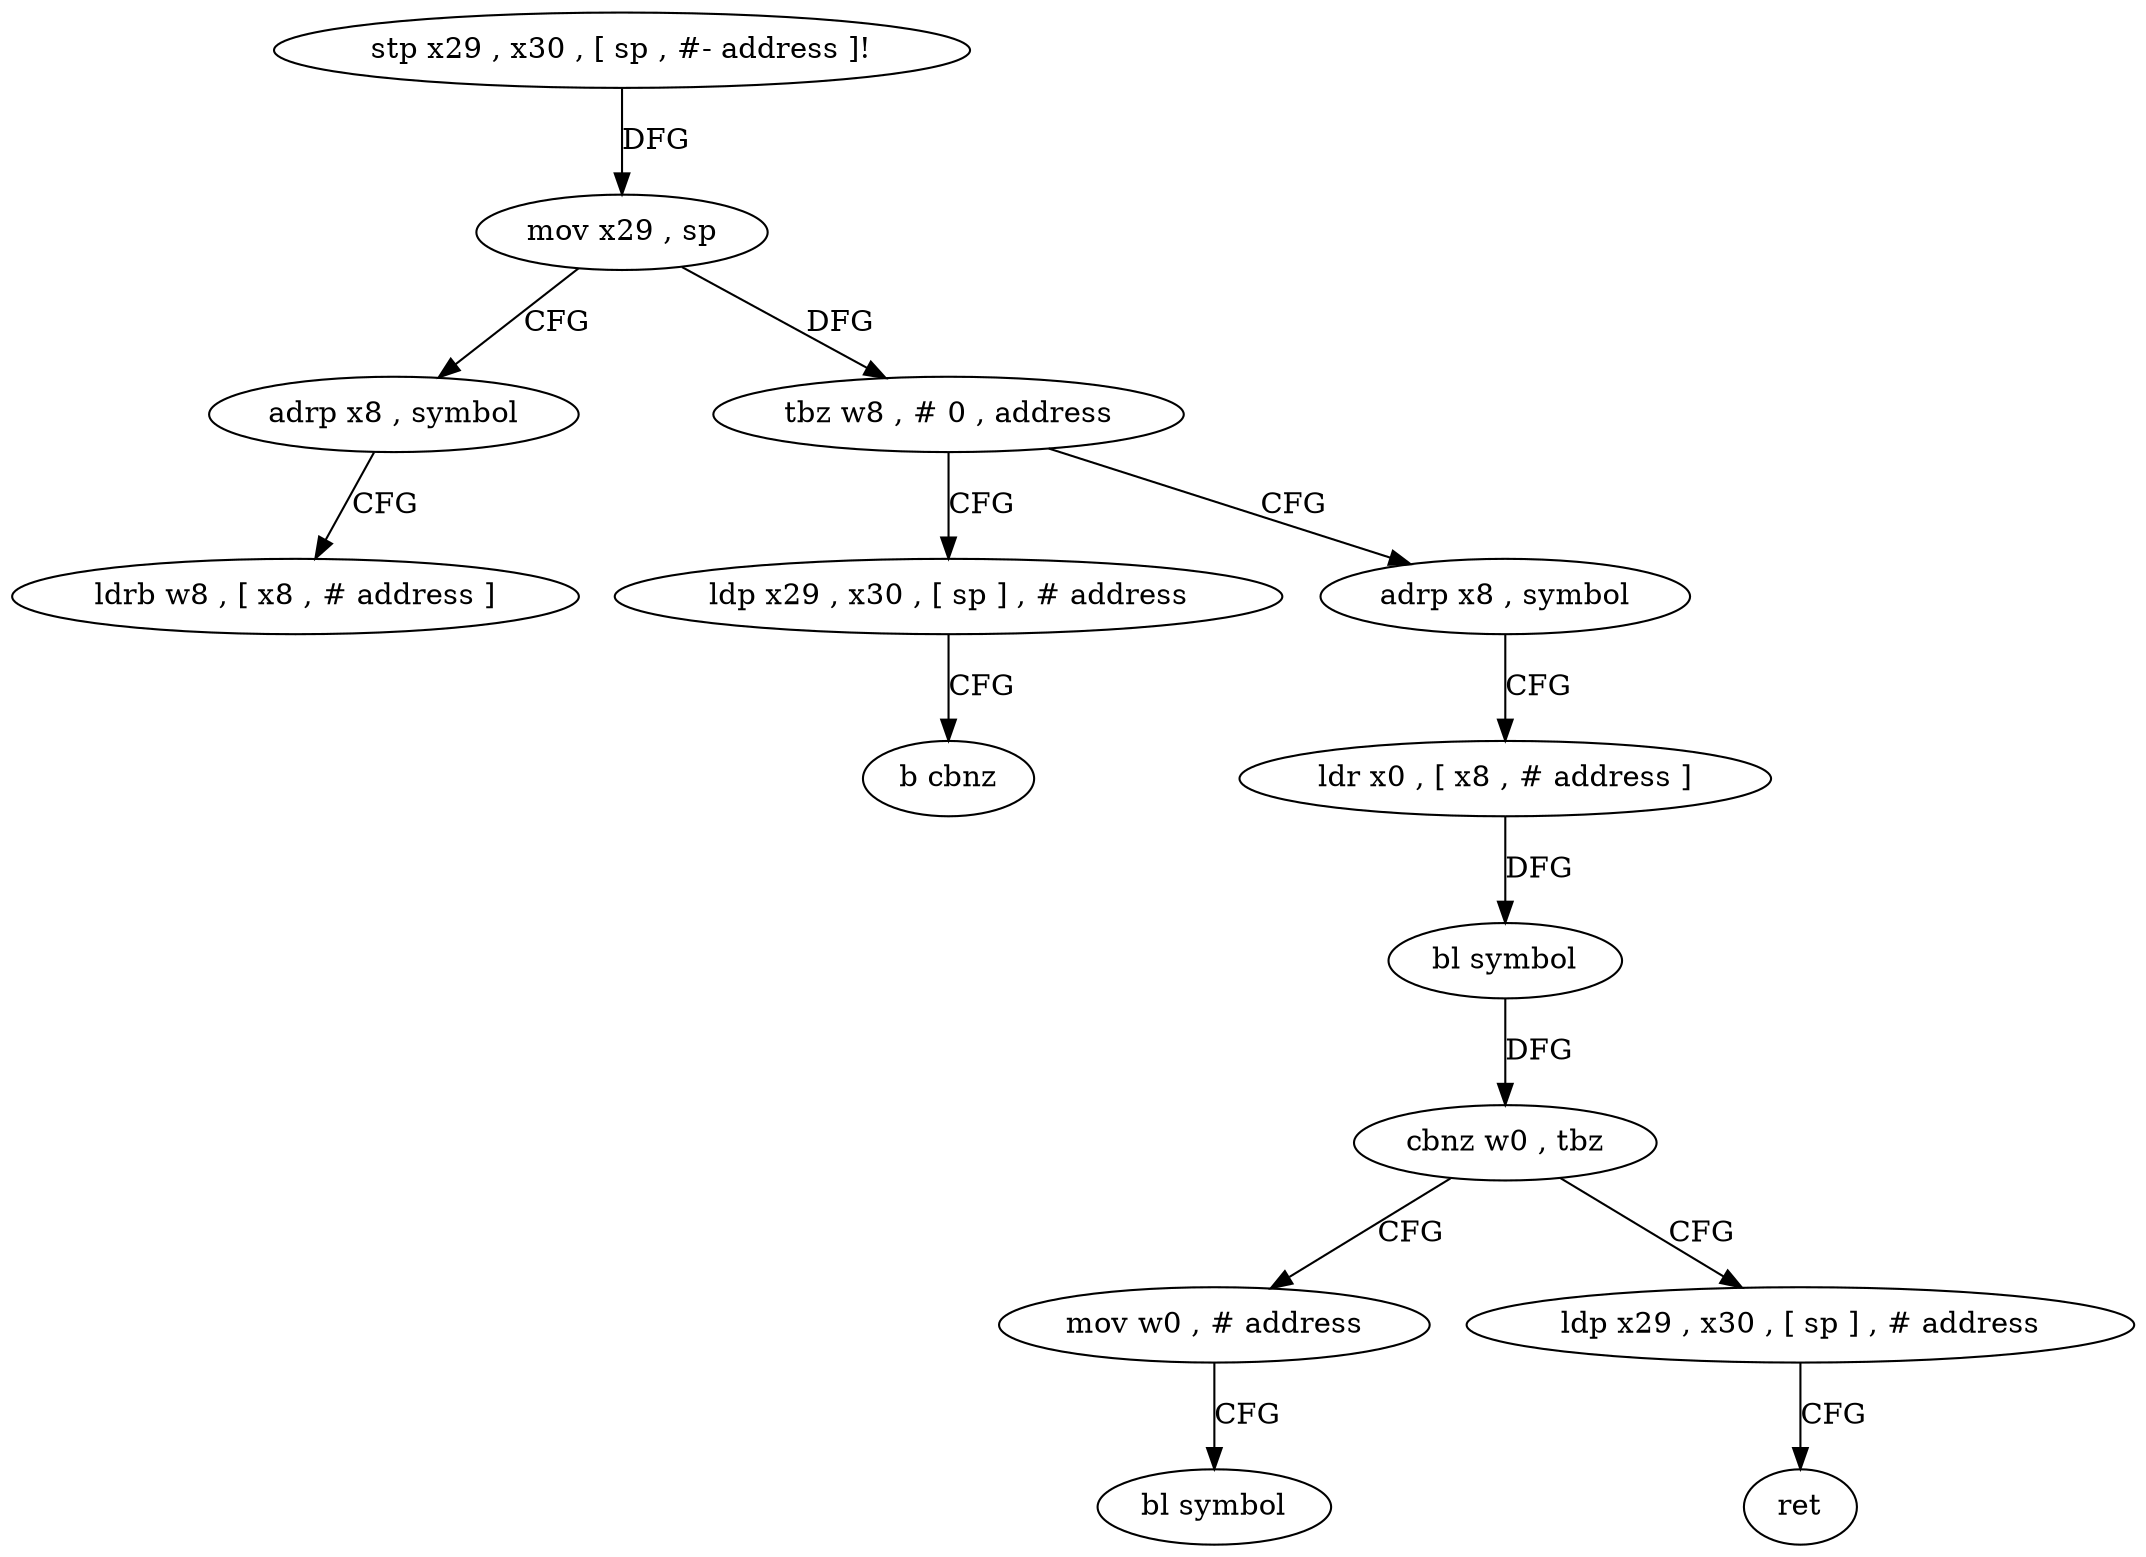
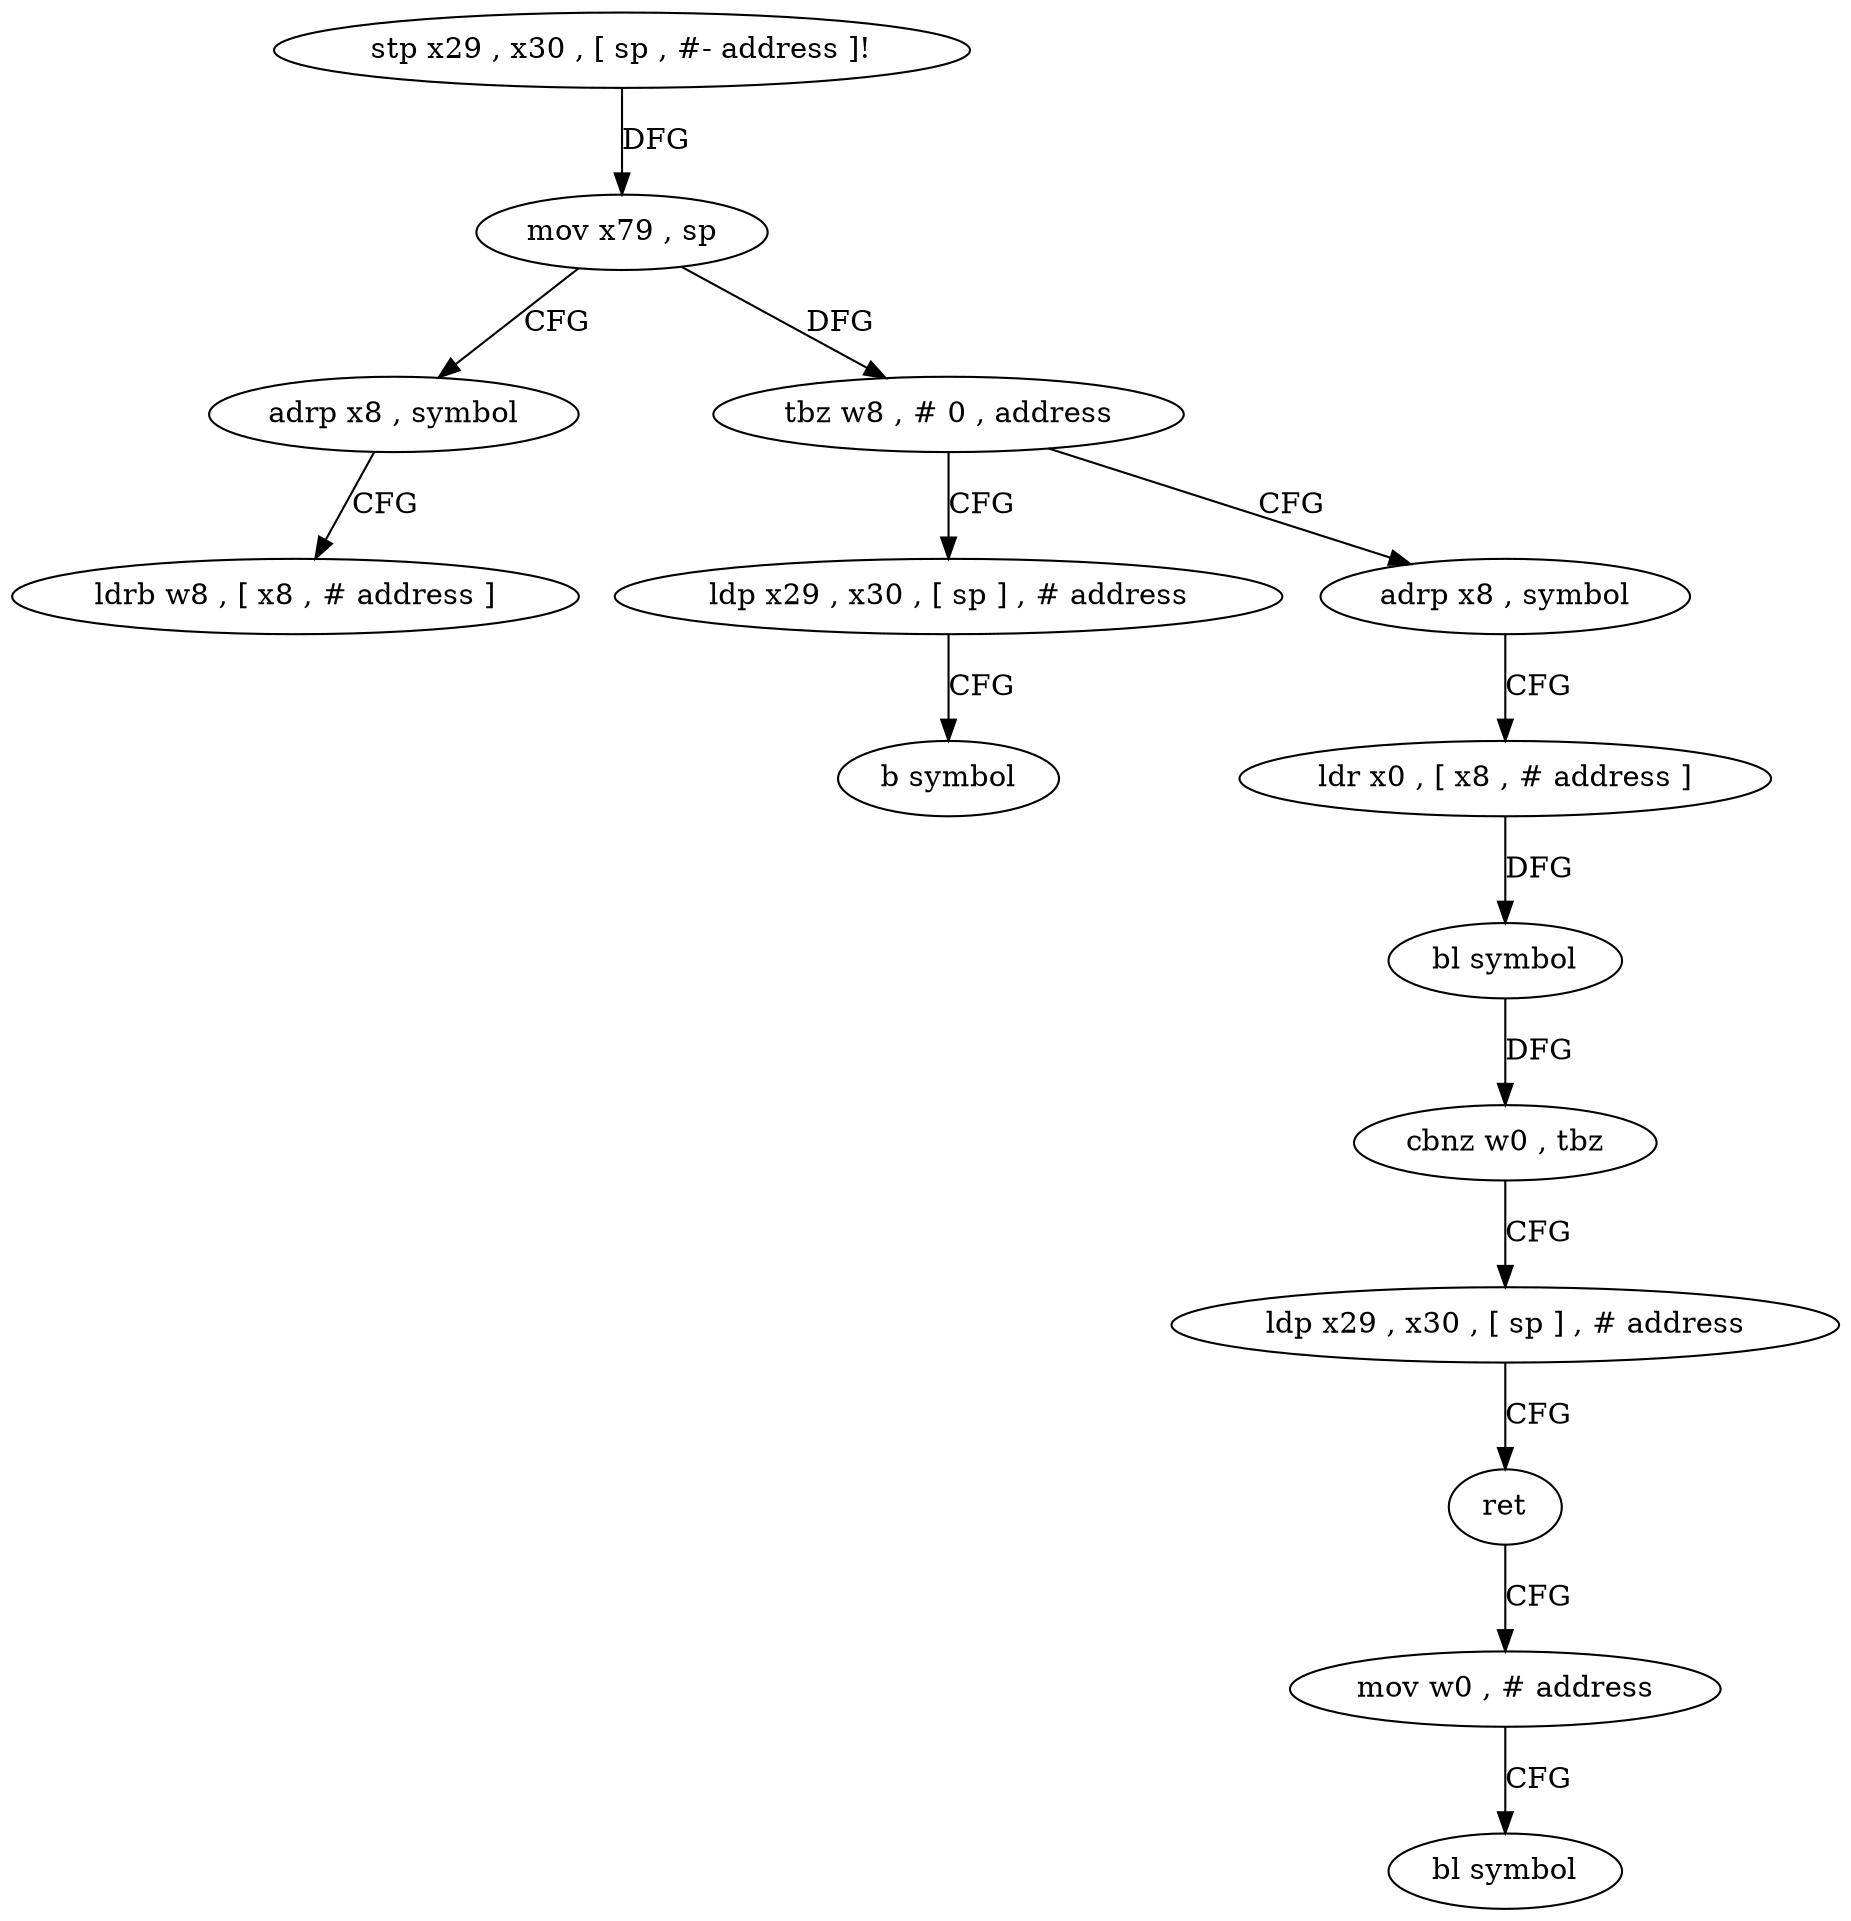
(622, 232) -> (622, 232)
(949, 779) -> (949, 779)
(1370, 1228) -> (1505, 1588)
